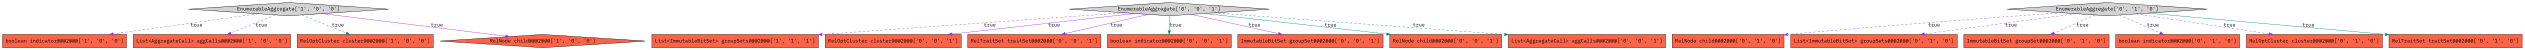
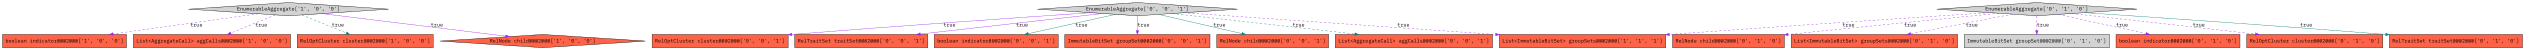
none -> (1829, 23)
(2036, 41) -> (2037, 41)
